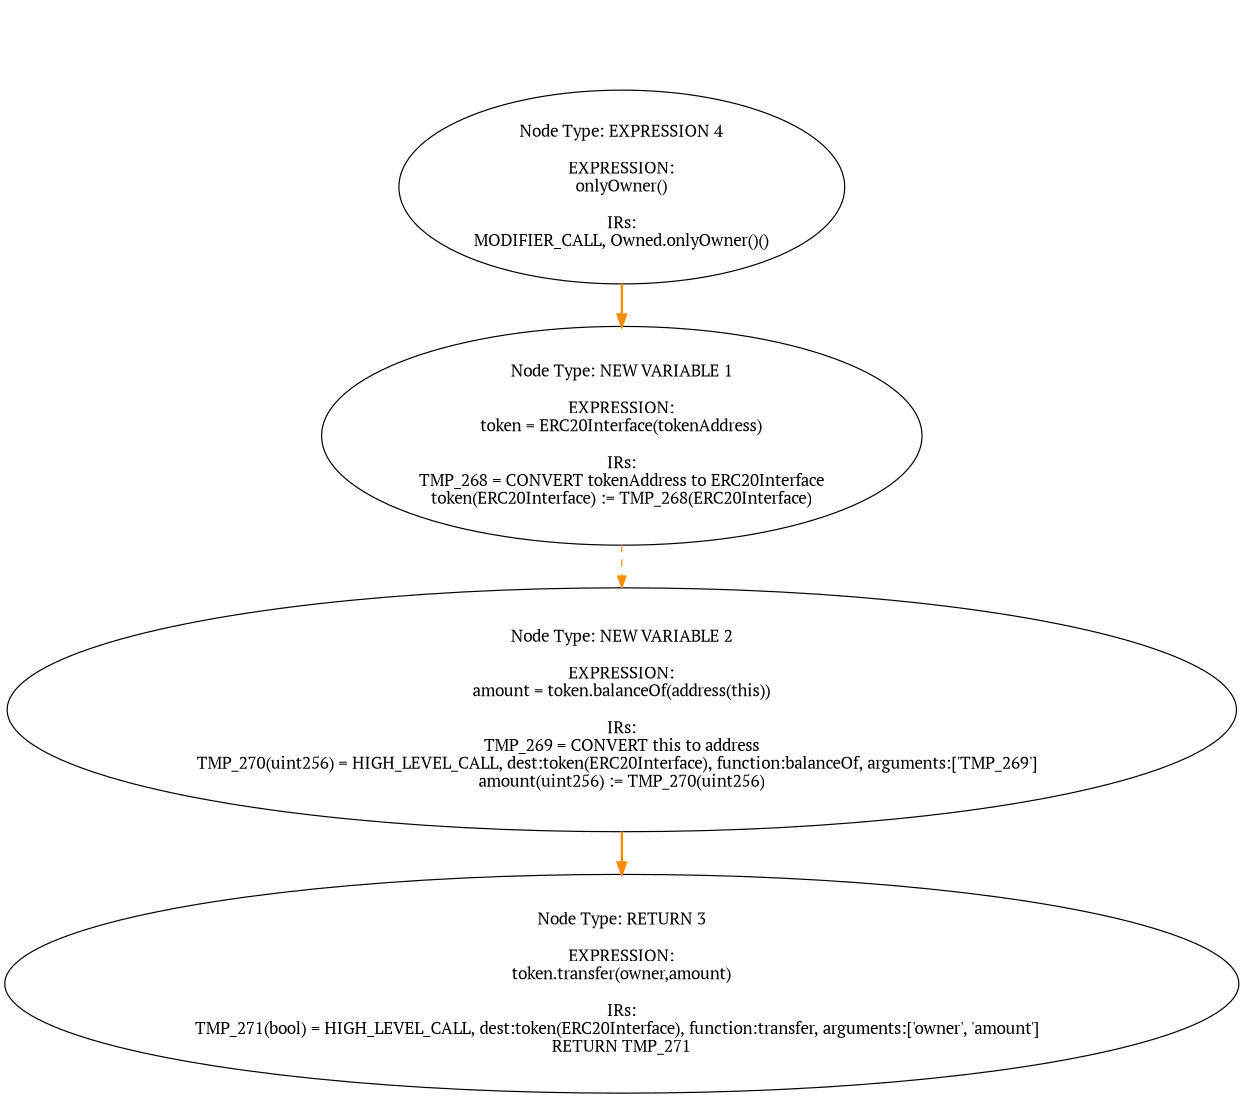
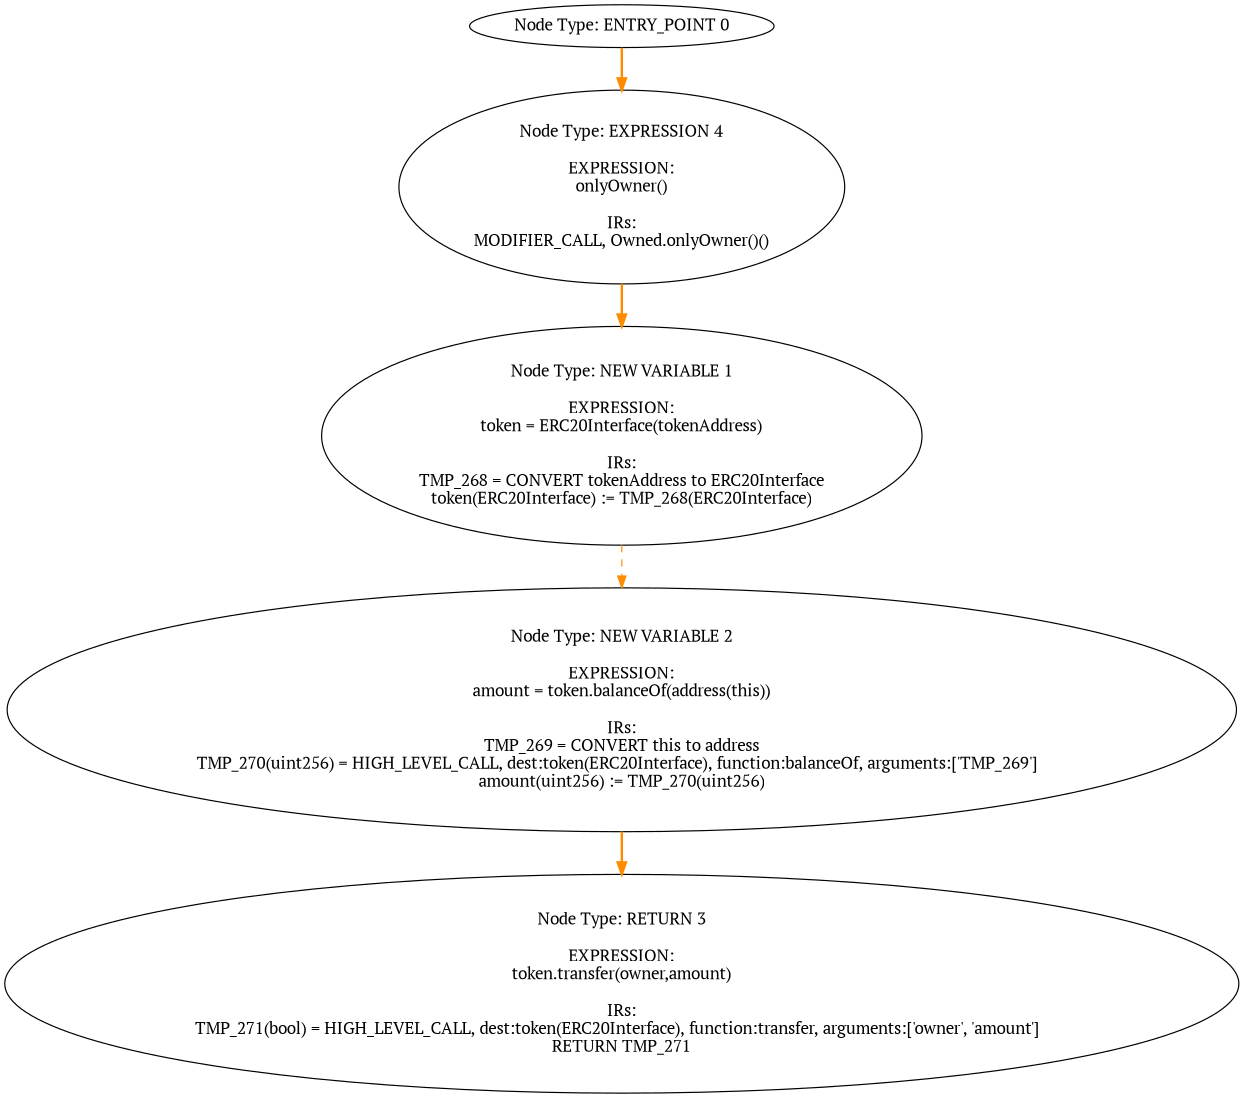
none -> (622, 26)
